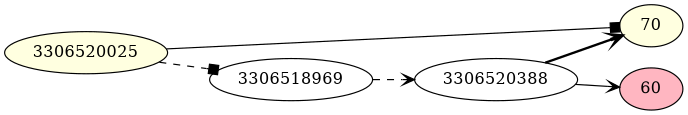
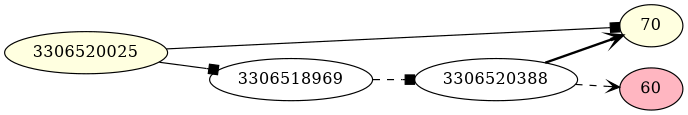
(183, 65) -> (183, 65)
(388, 80) -> (388, 80)
(592, 85) -> (592, 85)
